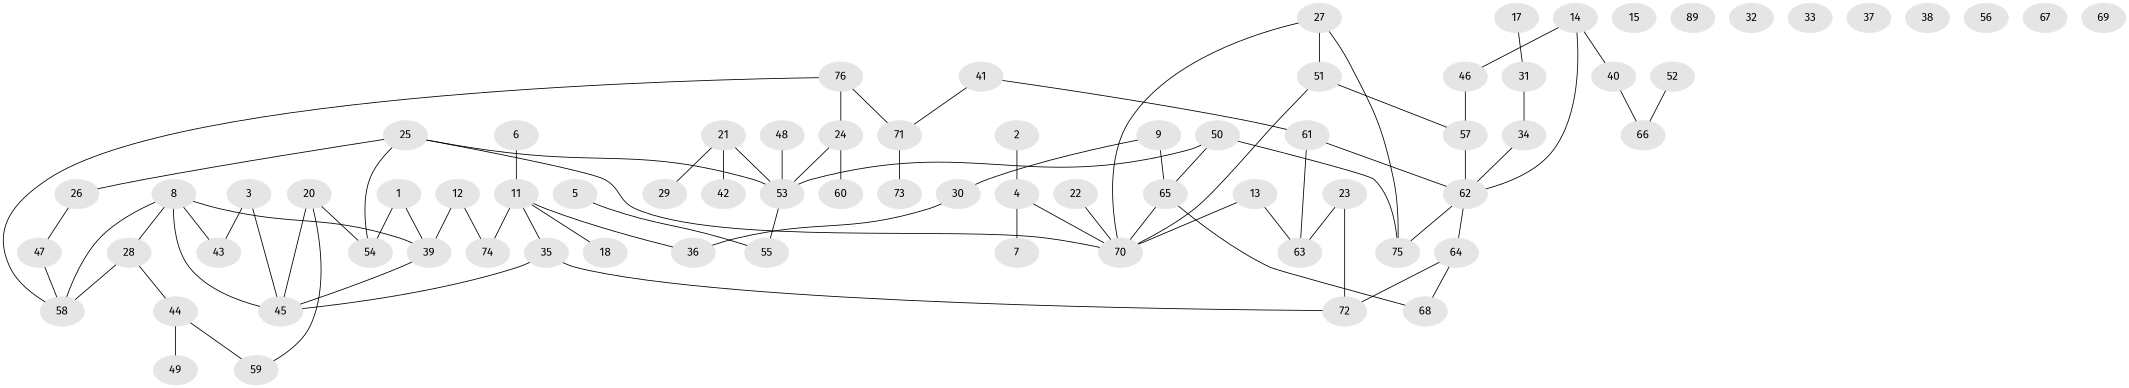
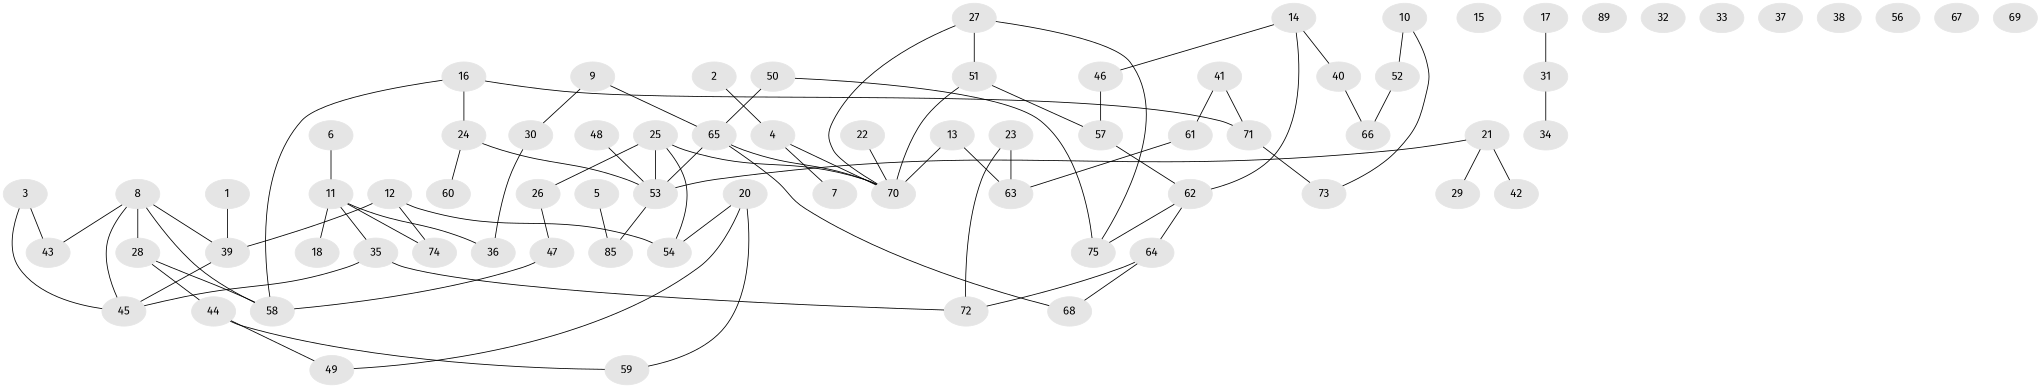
none -> (1405, 18)
(841, 77) -> (464, 77)
(1383, 164) -> none
(1000, 165) -> (685, 165)
(1495, 165) -> none
(385, 223) -> (530, 223)
(295, 253) -> (568, 331)
(767, 253) -> (611, 253)
